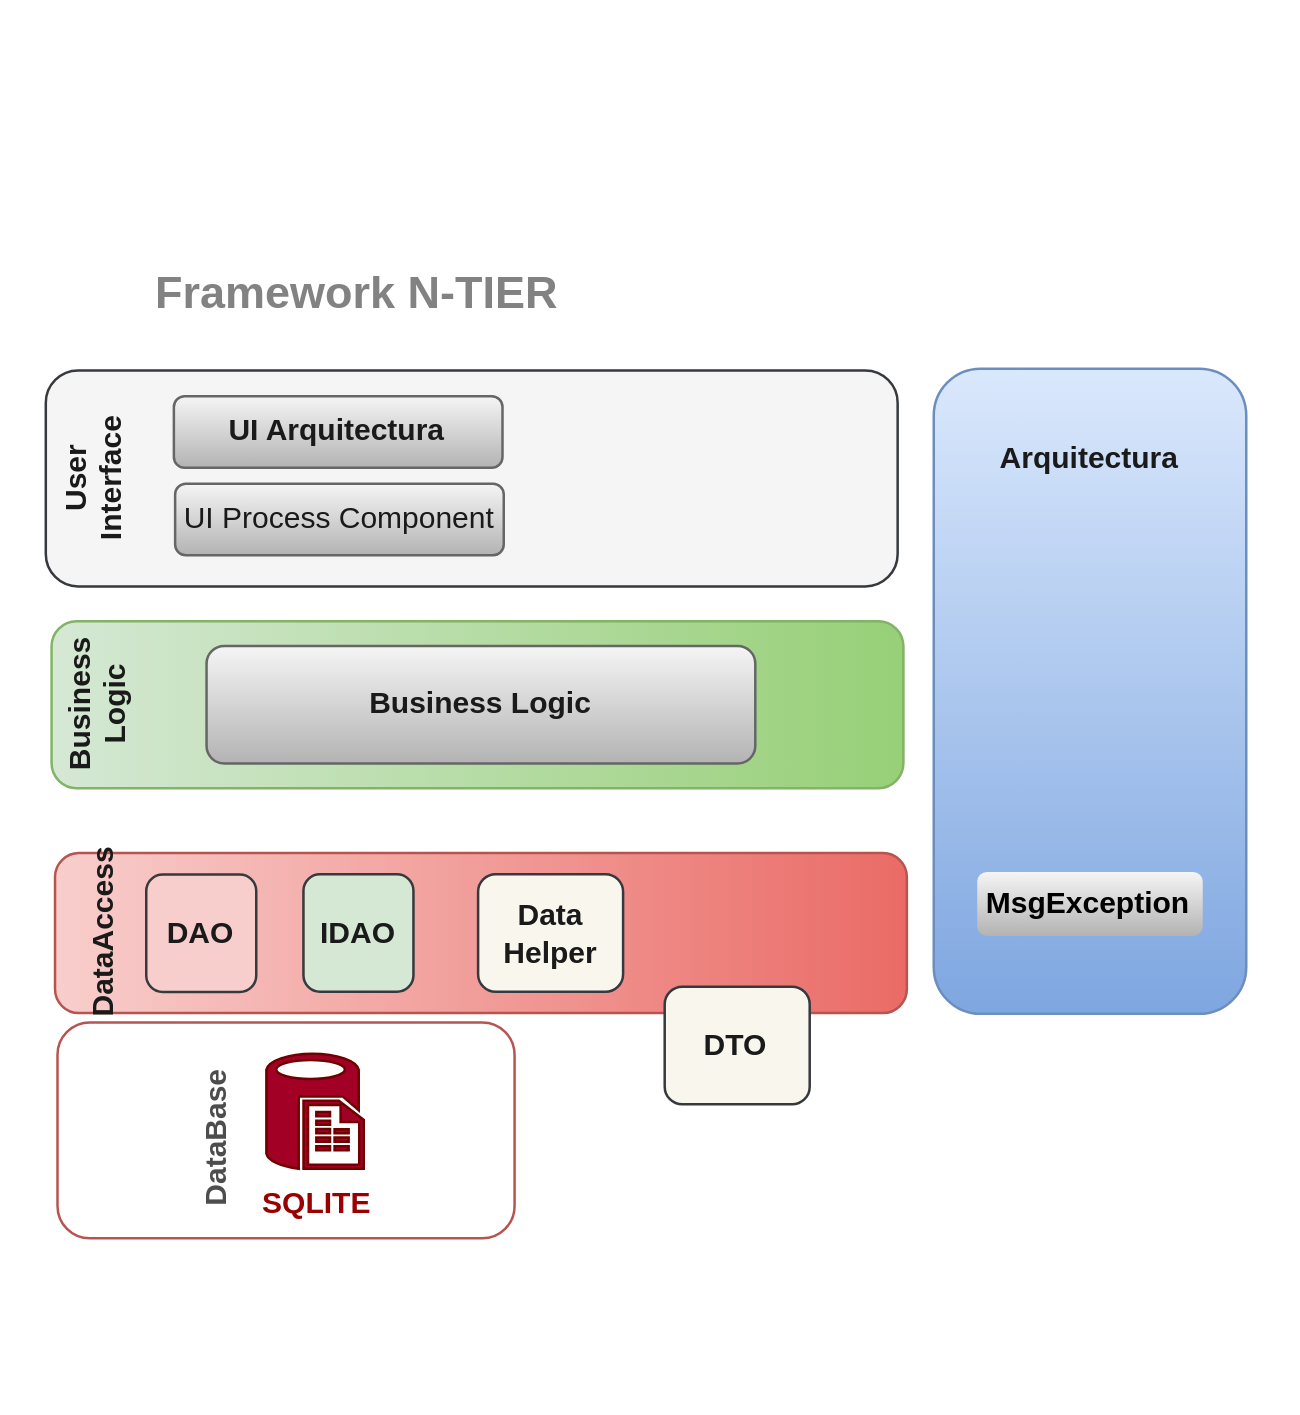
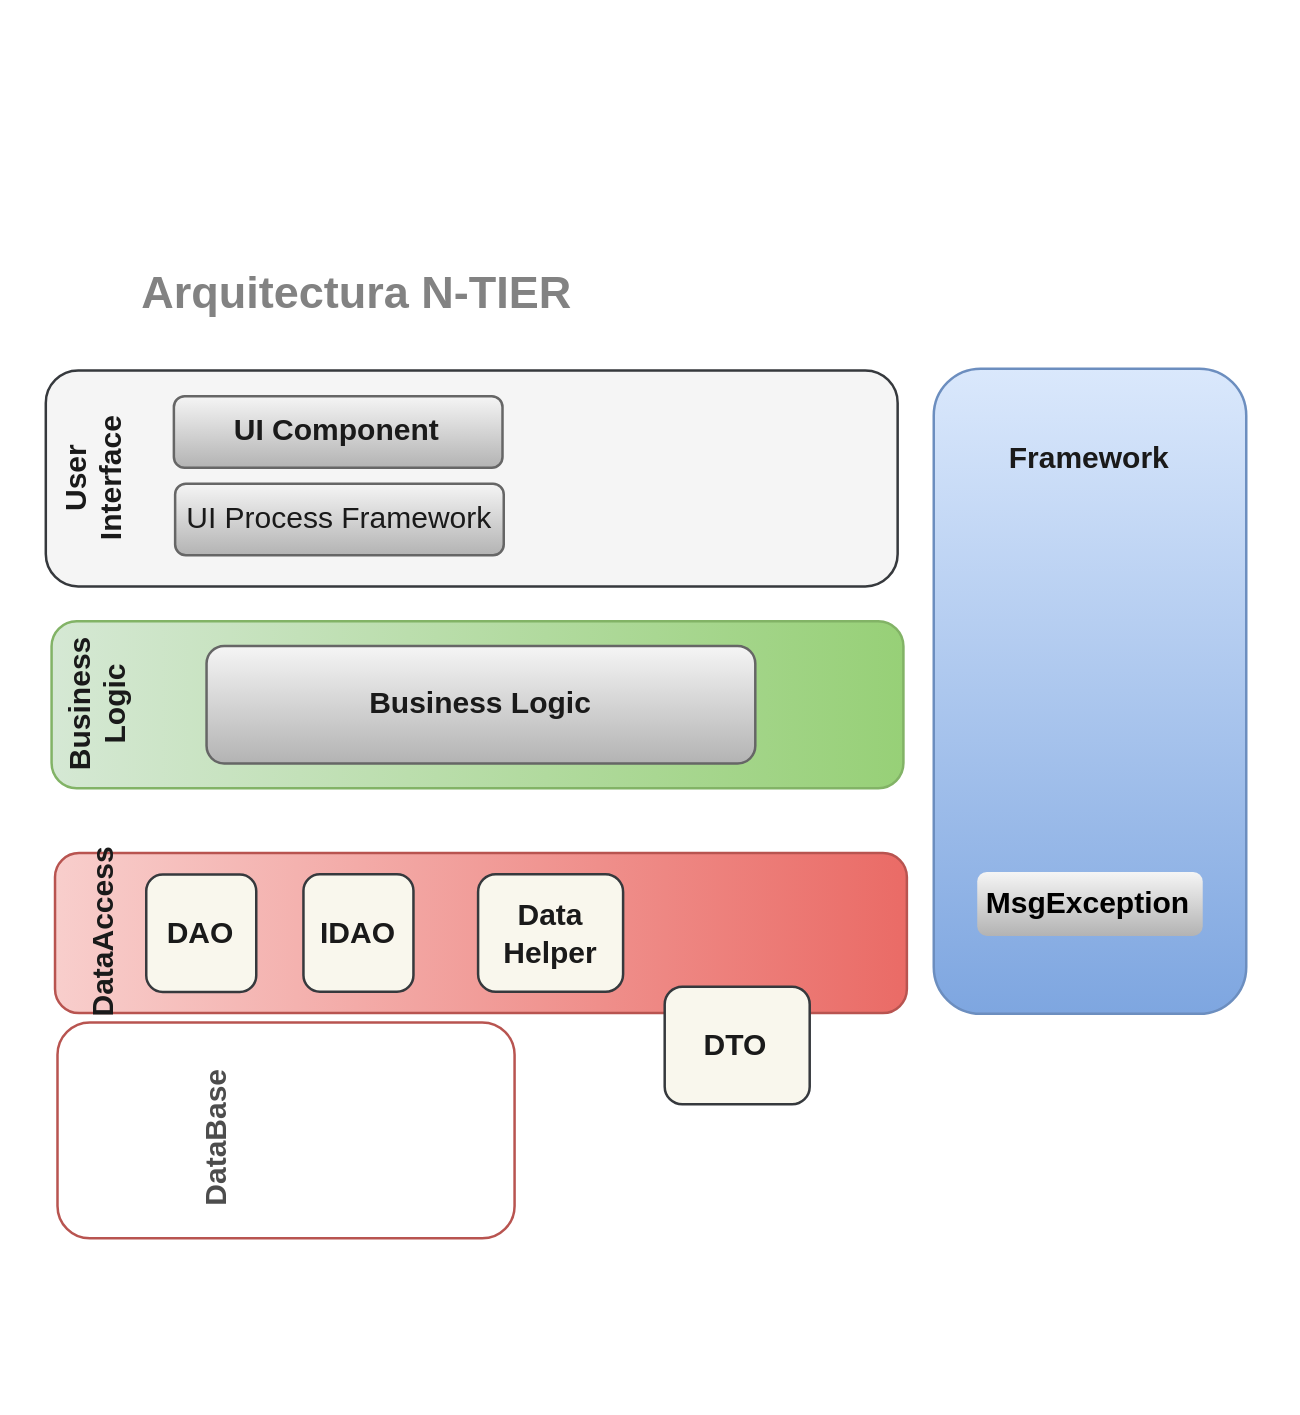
(358, 294) -> (358, 294)
(338, 431) -> (338, 431)
(340, 519) -> (340, 519)
(1090, 691) -> (1090, 691)
(201, 933) -> (201, 933)
(358, 933) -> (358, 933)
(315, 1111) -> none
